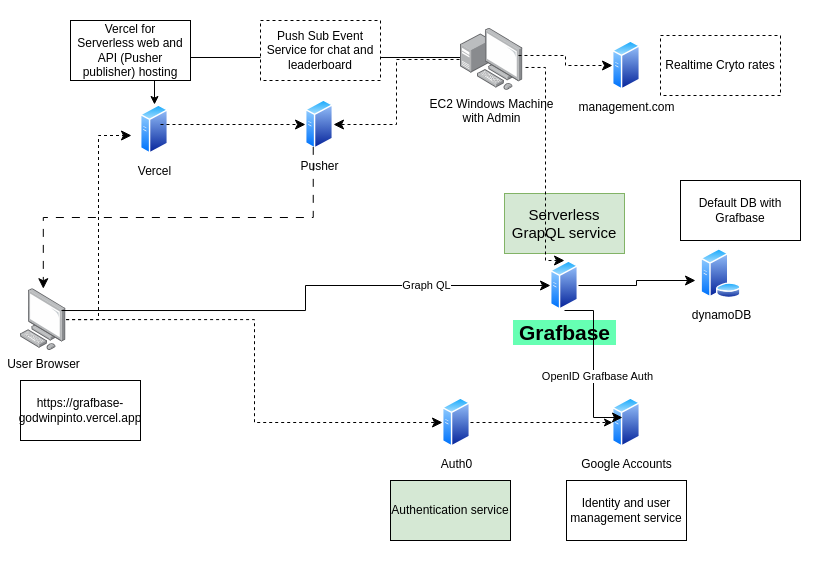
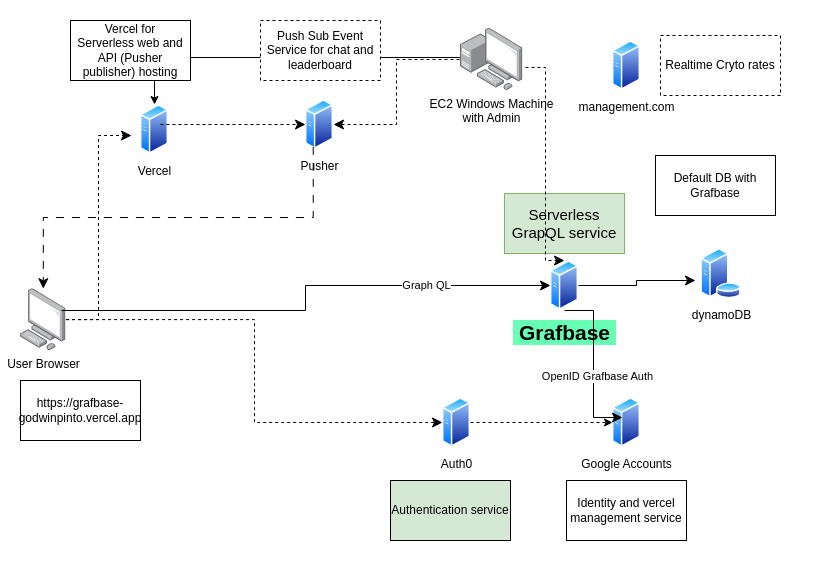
(566, 56) -> none
(741, 211) -> (716, 186)
(627, 511) -> (627, 511)
